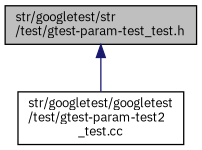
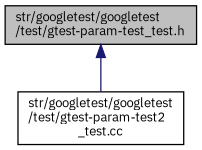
(101, 25) -> (101, 25)
